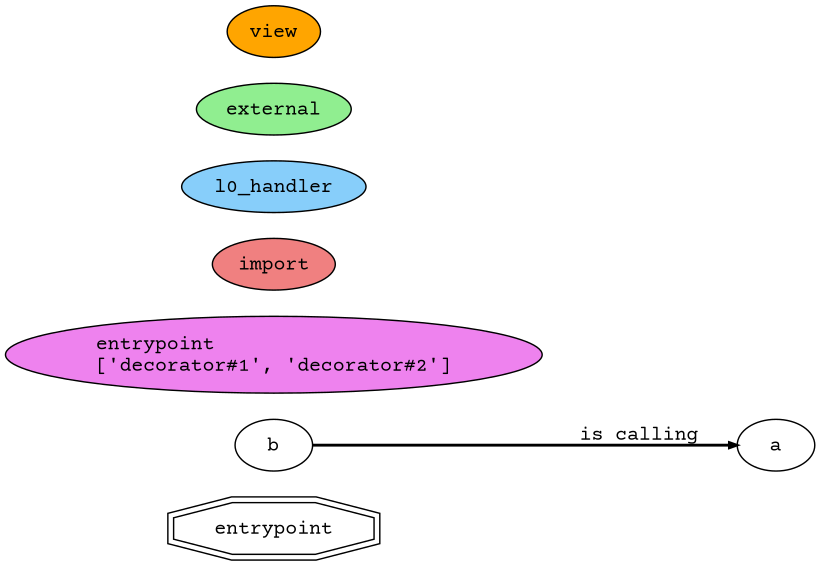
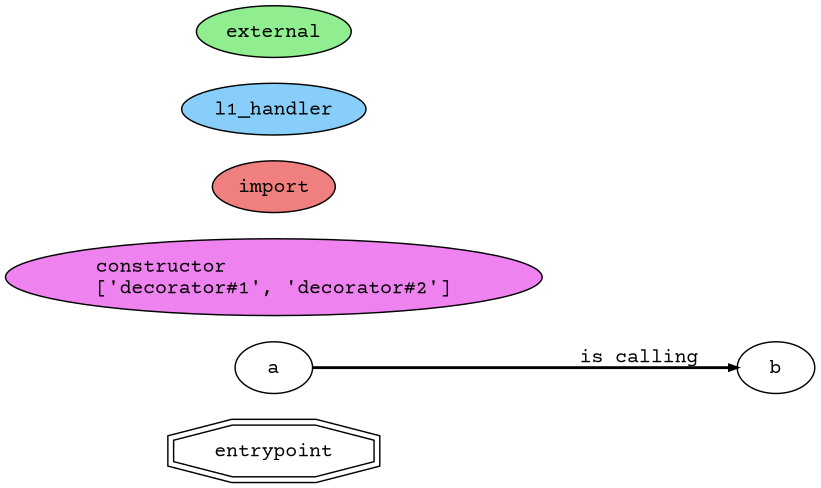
(274, 32) -> none
(274, 187) -> (274, 109)
(274, 355) -> (274, 277)
(521, 445) -> (521, 368)
